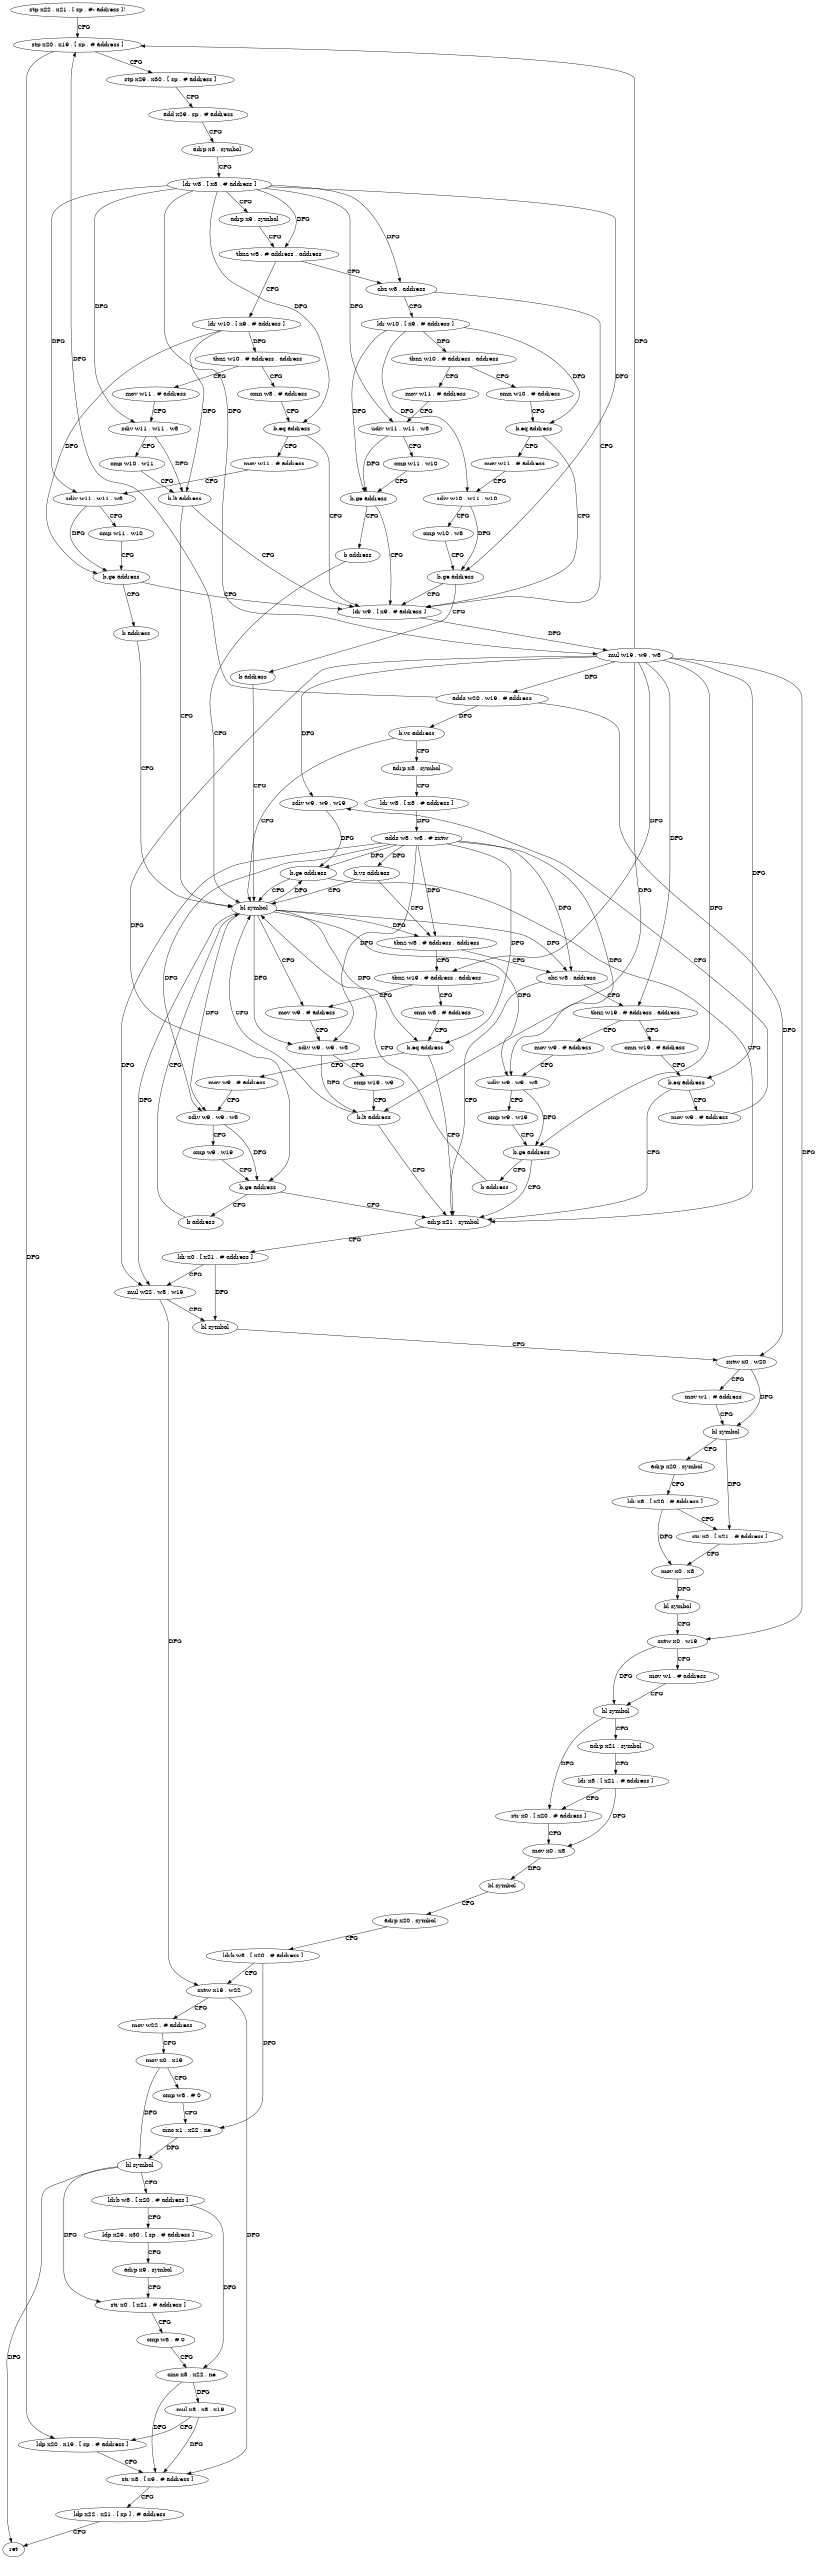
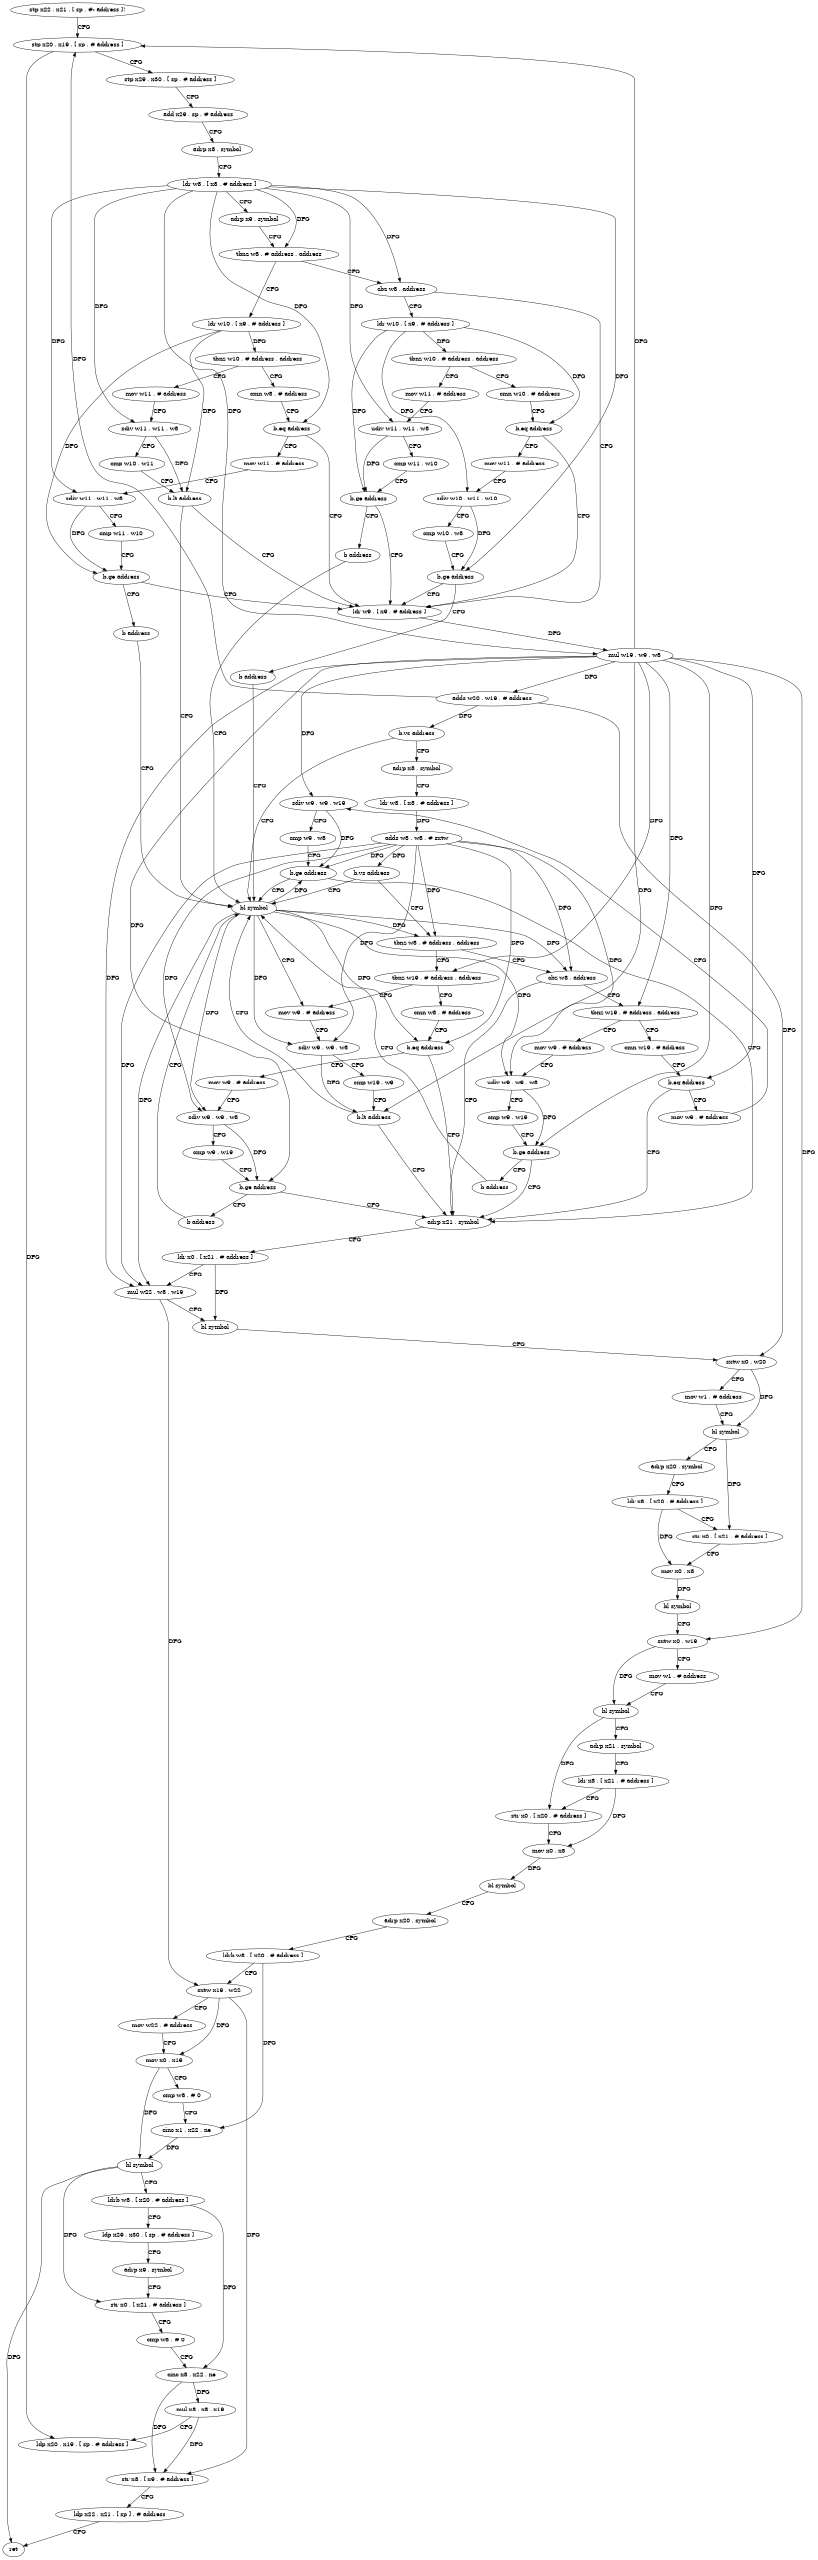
none -> (147, 802)
none -> (308, 839)
none -> (210, 2032)
(118, 2462) -> none
